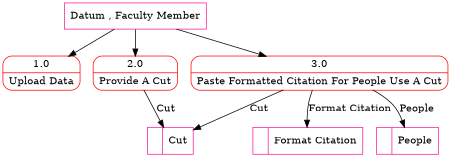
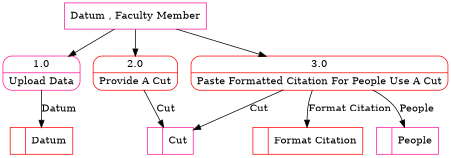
(41, 73) -> (41, 73)
none -> (41, 141)
(308, 141) -> (308, 141)
